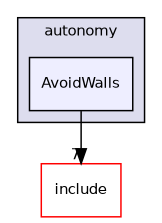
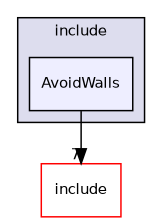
(81, 32) -> (81, 32)
